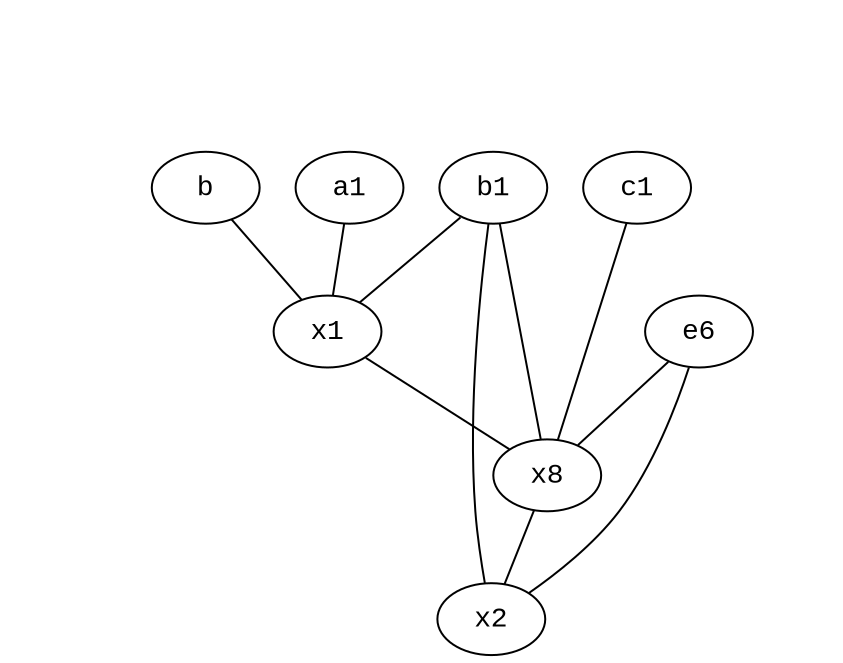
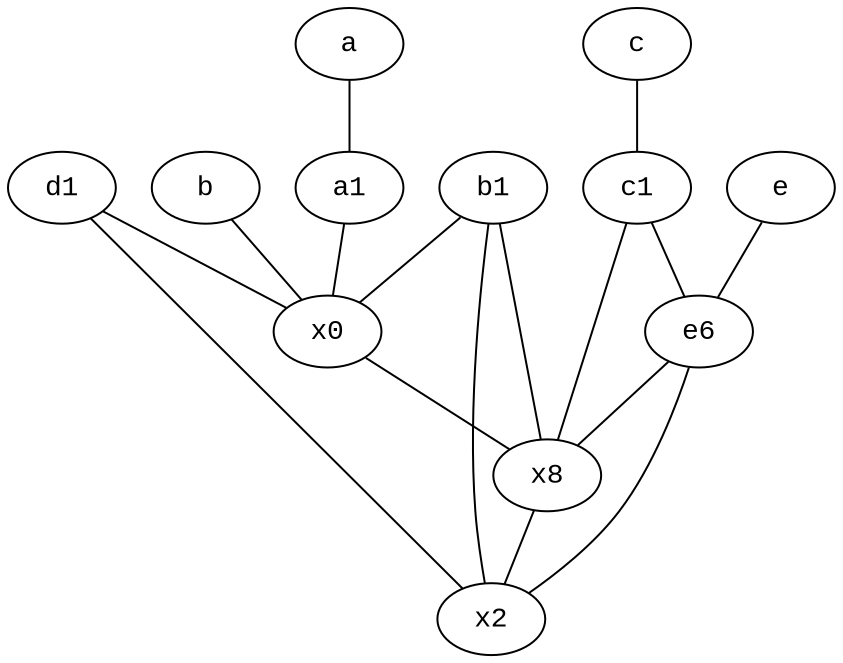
none -> (350, 44)
none -> (637, 44)
none -> (62, 188)
none -> (781, 188)
none -> (668, 260)
(328, 332) -> (328, 332)
